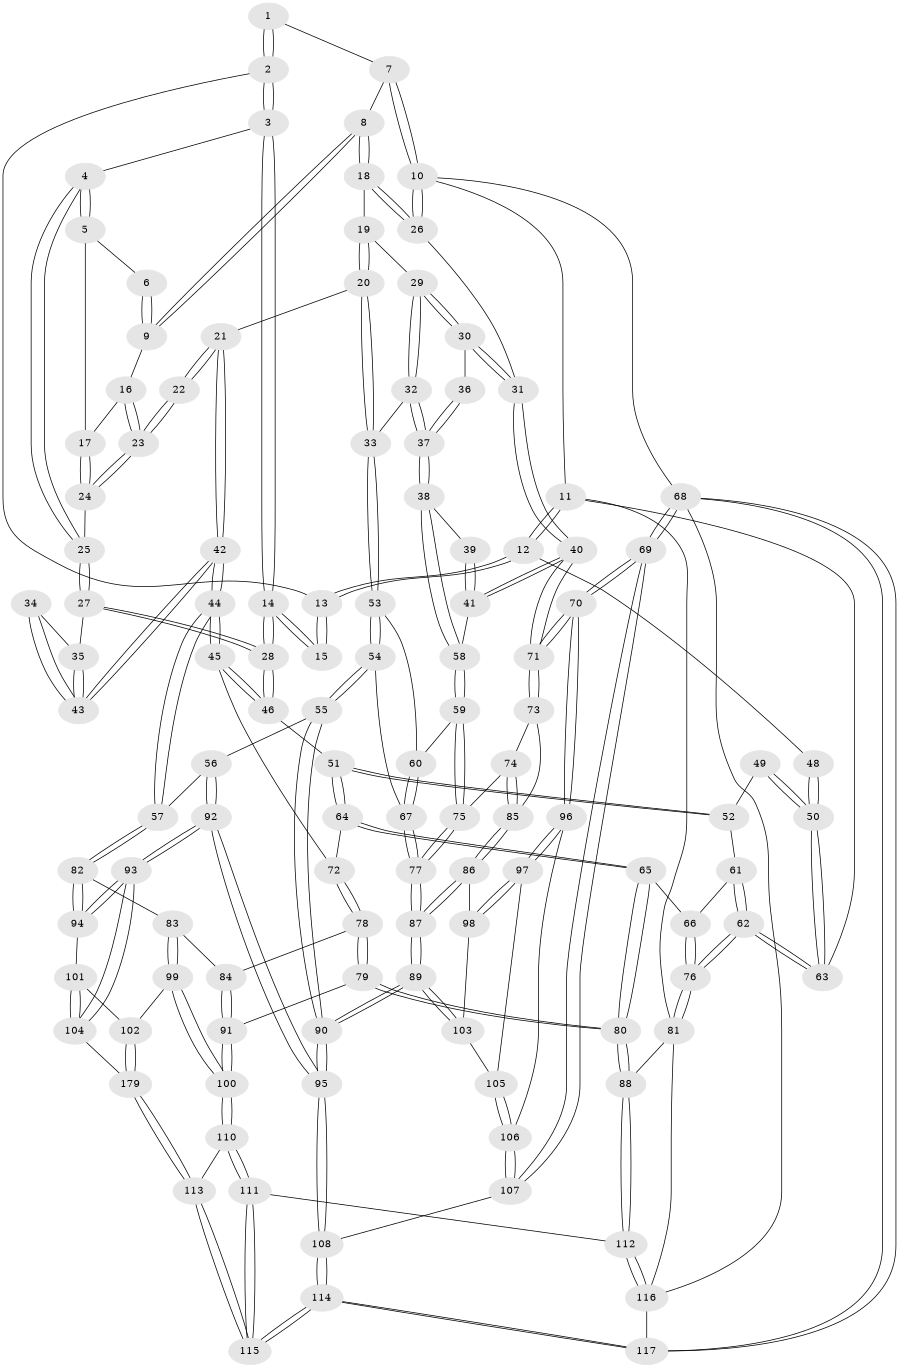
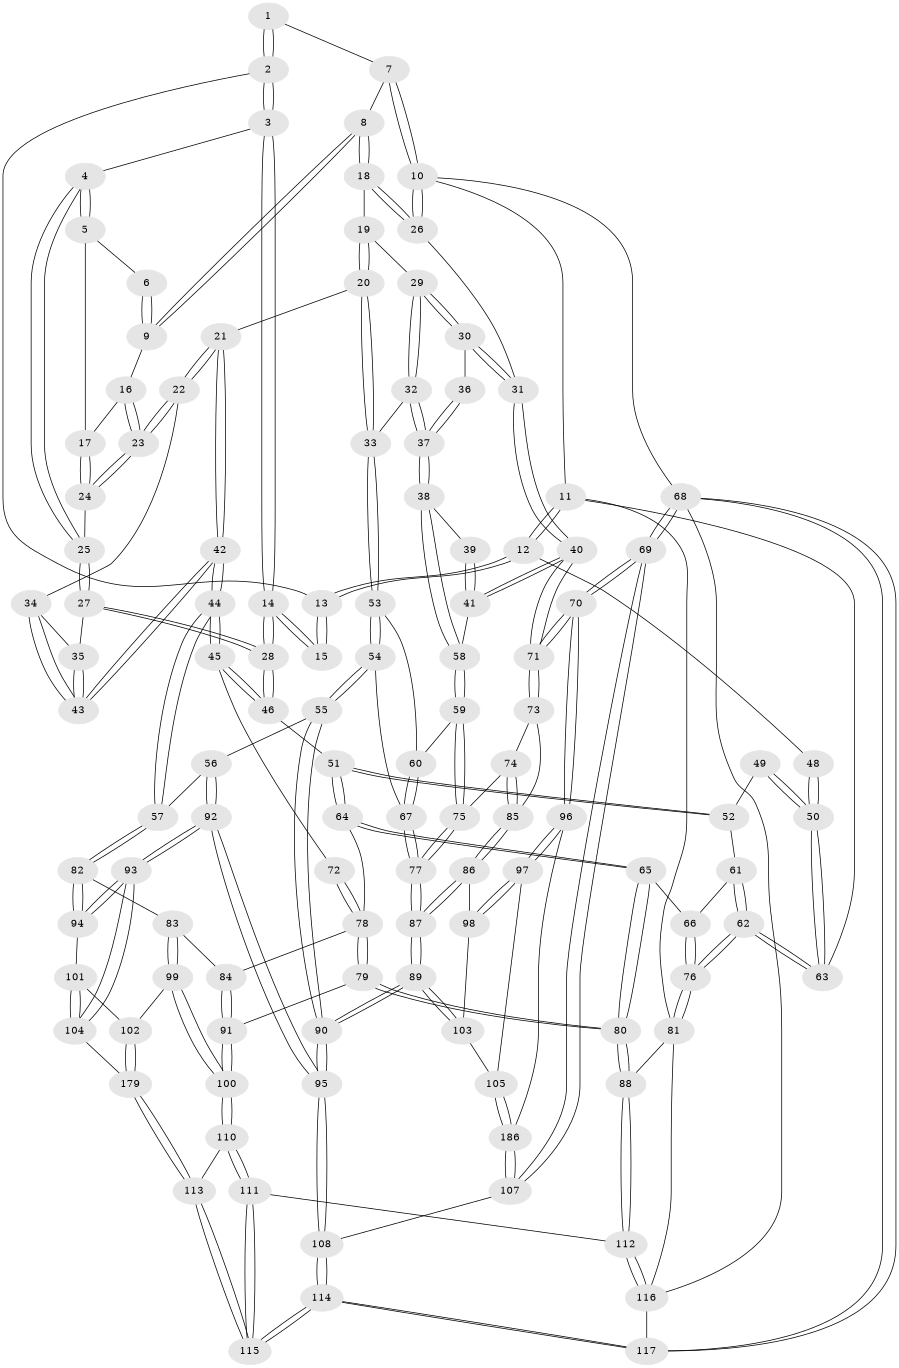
none -> (142, 521)
(339, 844) -> (363, 869)
(510, 1138) -> (510, 1138)
